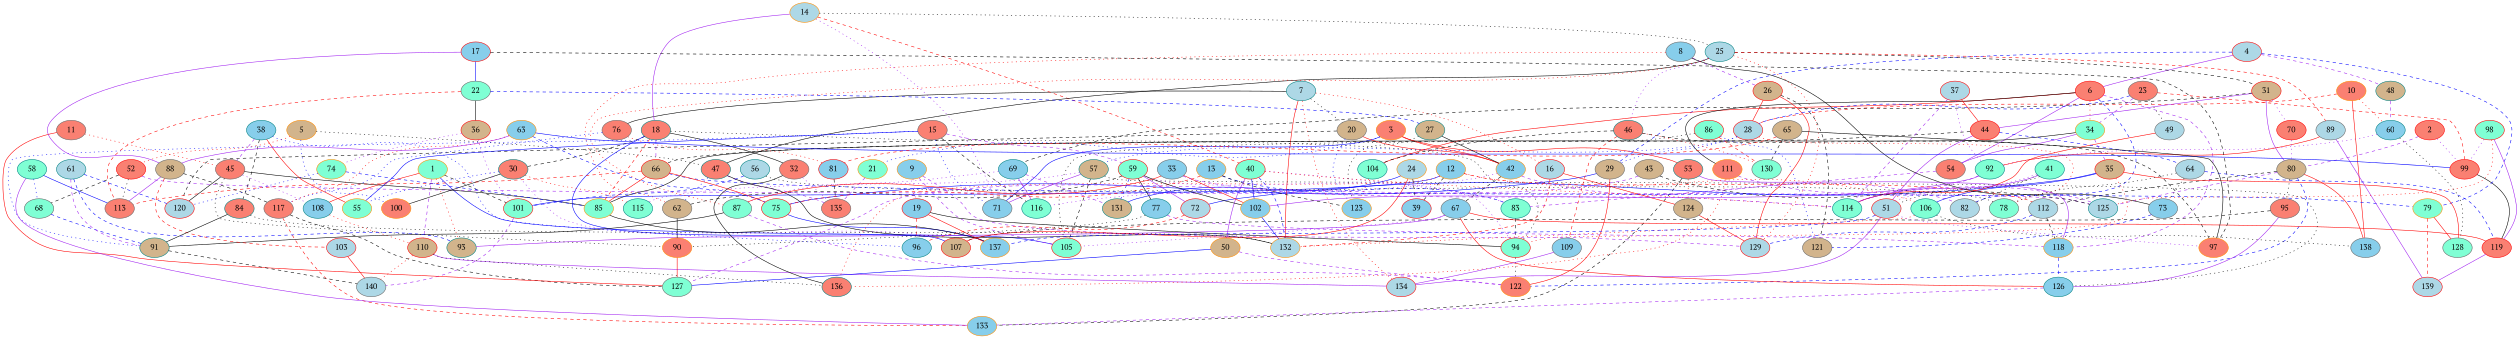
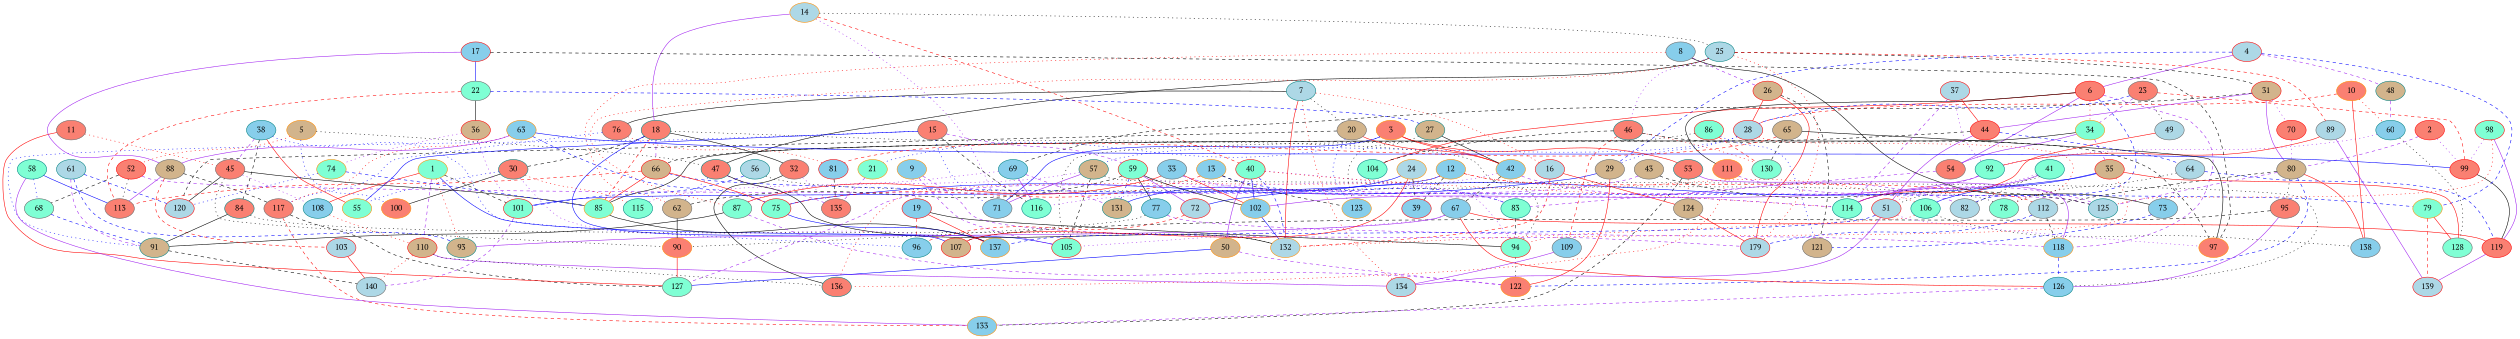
(1755, 248) -> (1755, 248)
